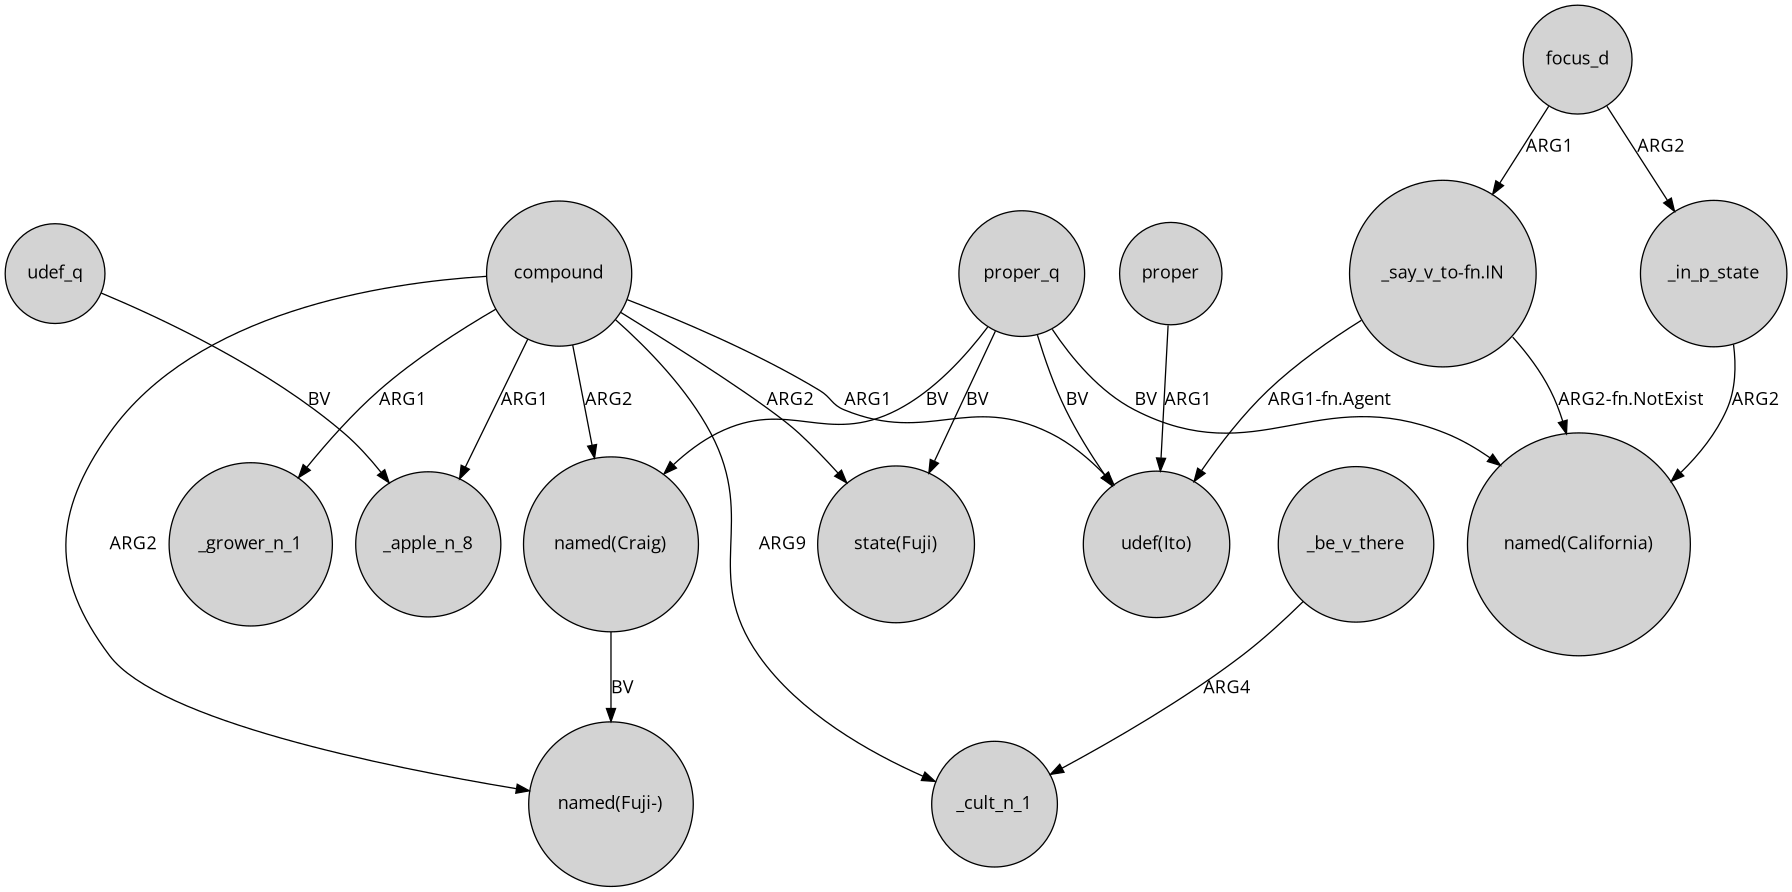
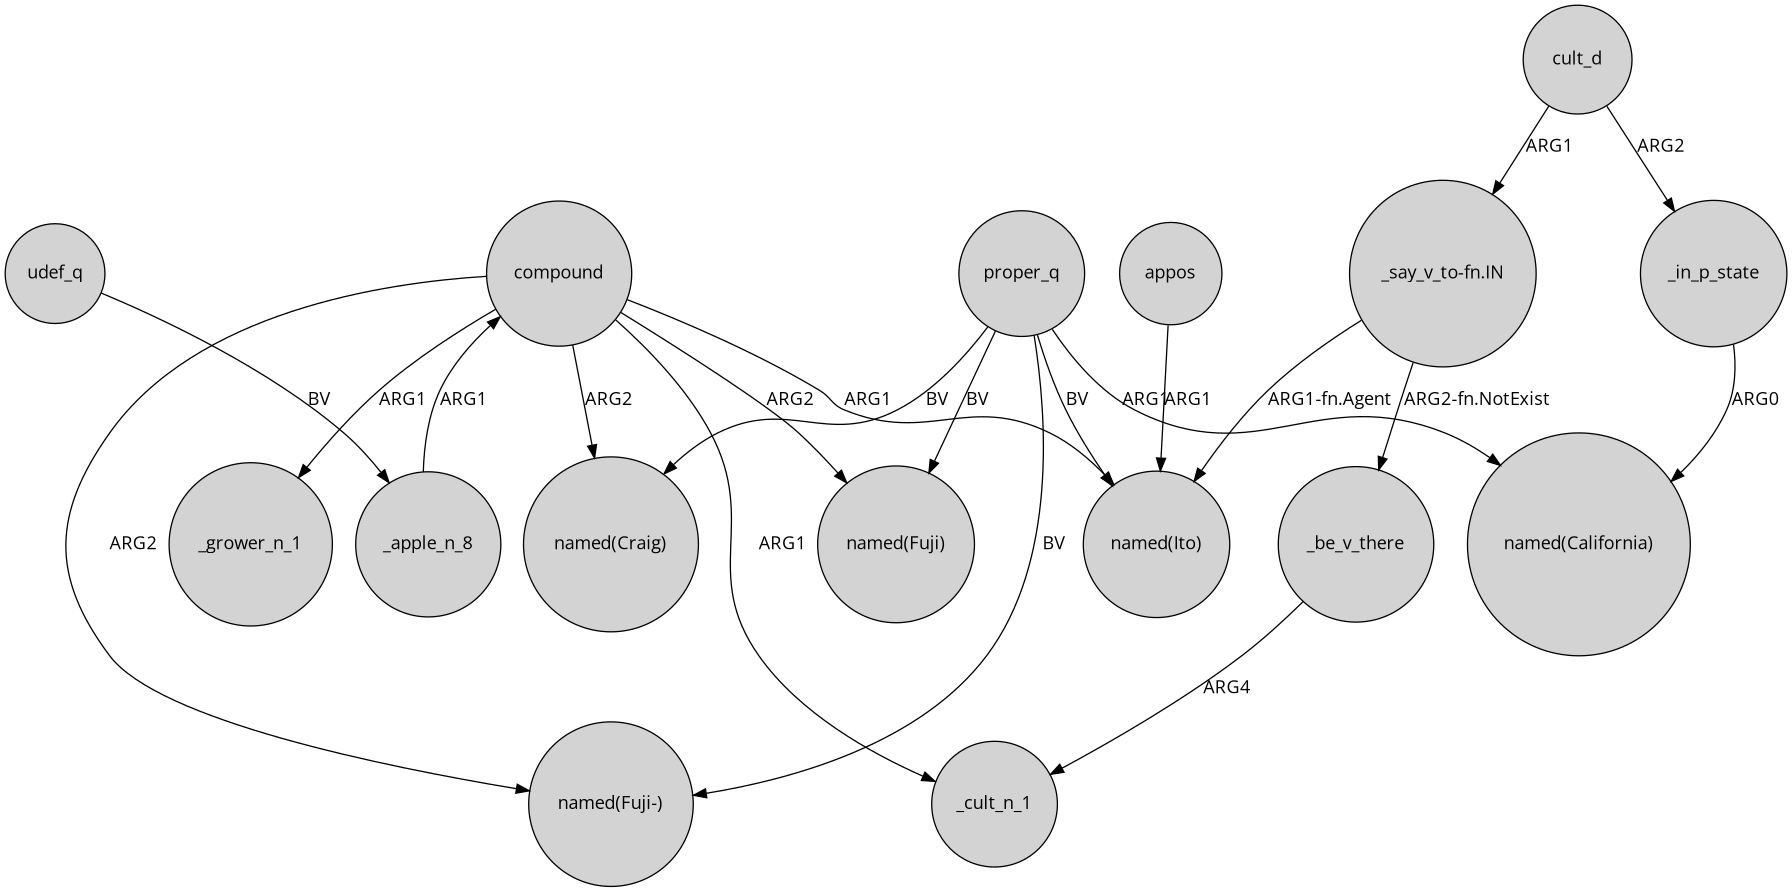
(1578, 60) -> (1578, 60)
(1171, 274) -> (1171, 274)
(1543, 376) -> (1398, 410)
(1146, 400) -> (1146, 400)
(1756, 400) -> (1756, 400)
(497, 403) -> (440, 391)
(783, 544) -> (783, 544)
(896, 544) -> (896, 544)
(1157, 544) -> (1157, 544)
(611, 670) -> (990, 650)
